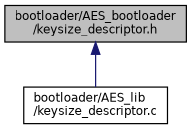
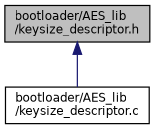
(96, 24) -> (77, 24)
